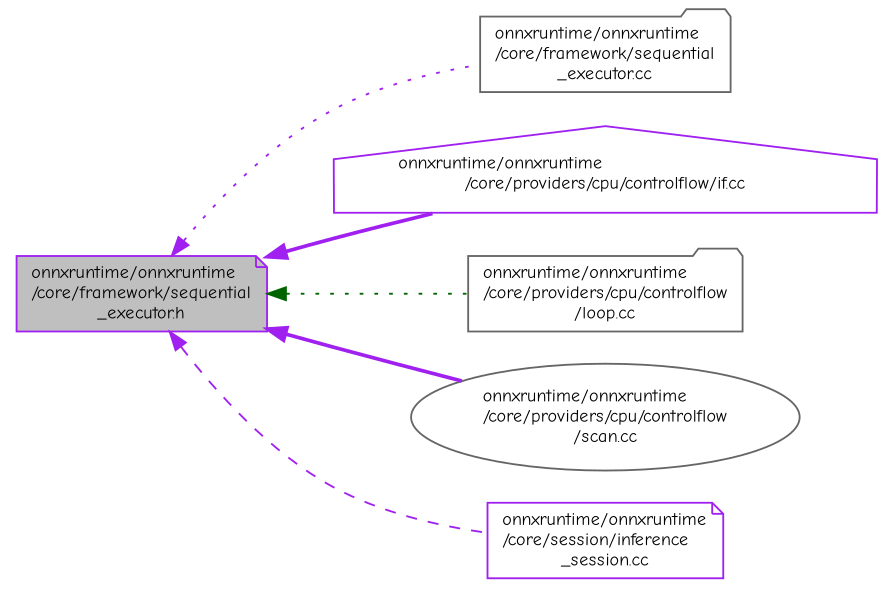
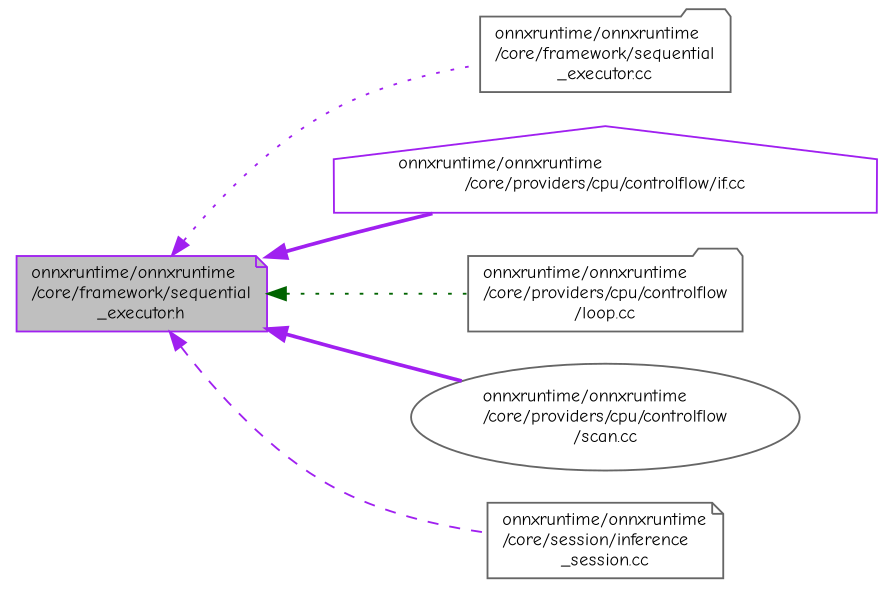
(605, 541) -> (605, 541)
